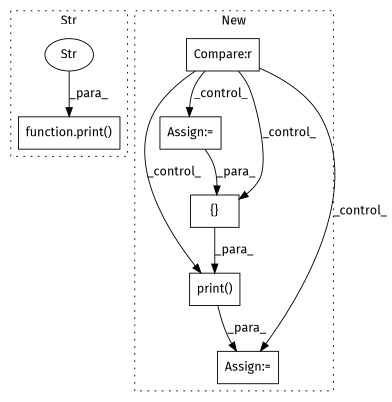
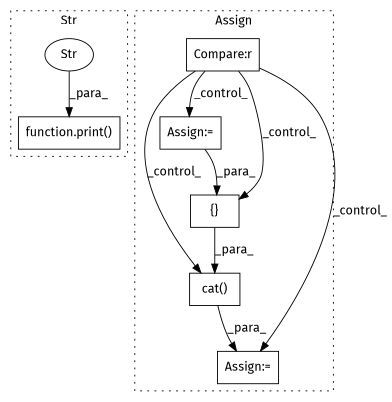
(234, 21) -> (234, 21)
(215, 289) -> (215, 289)
